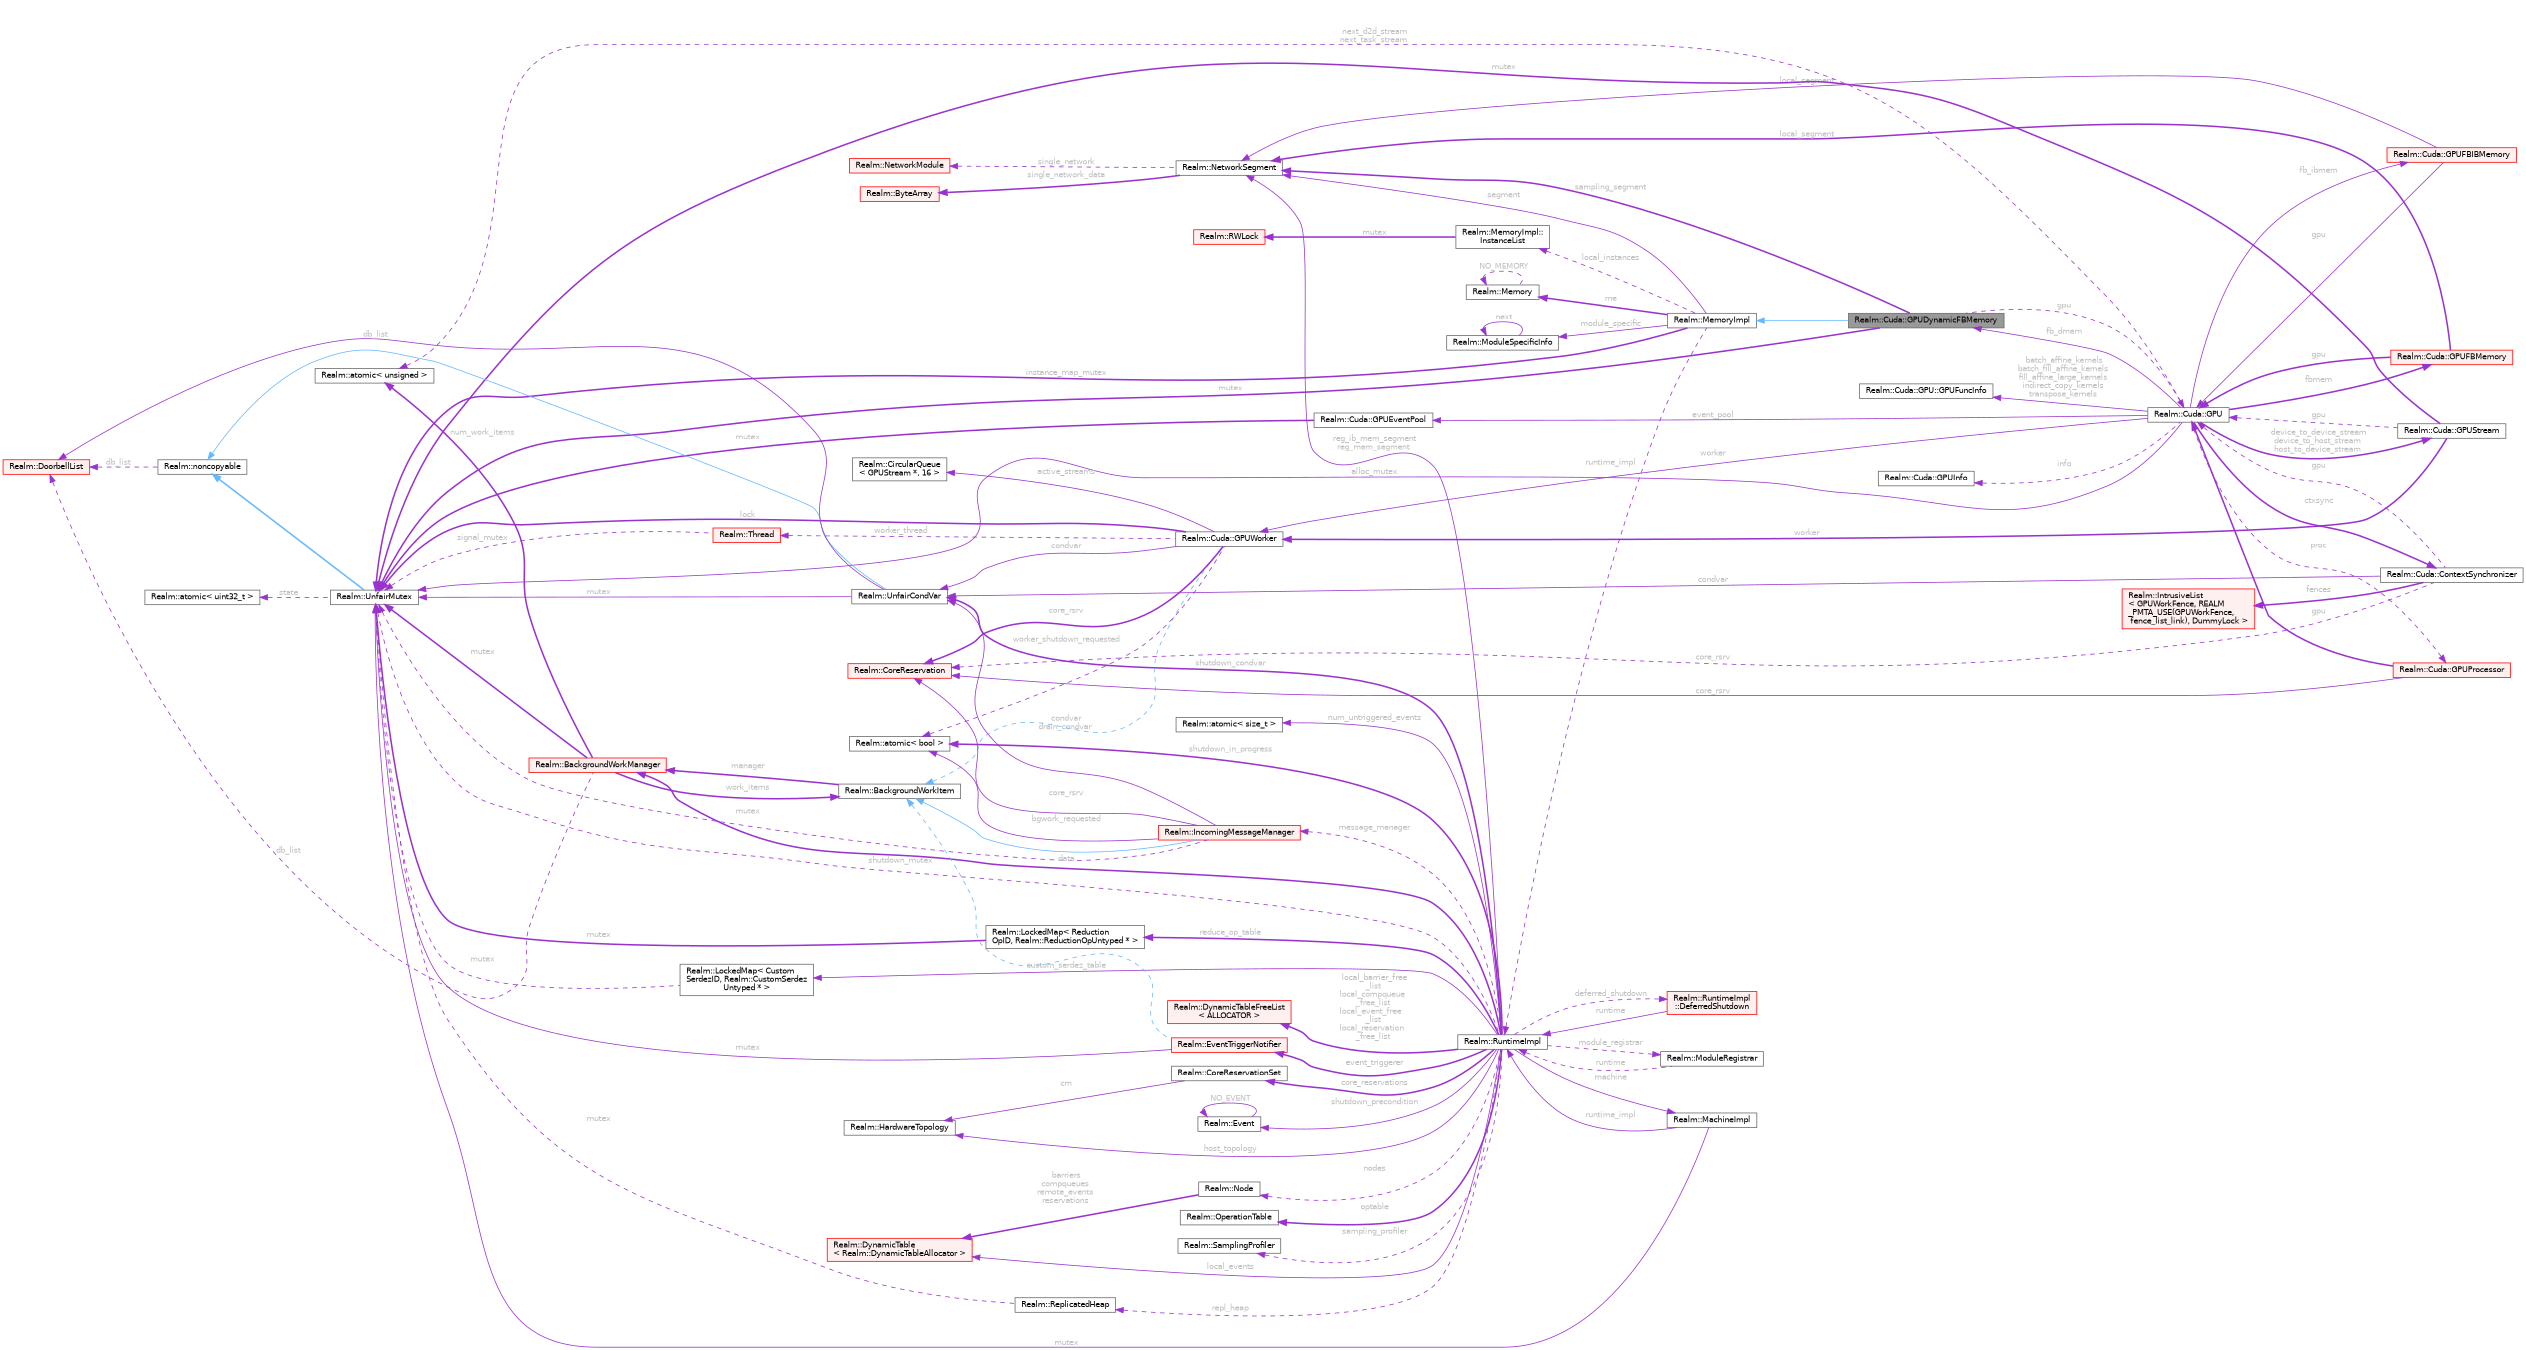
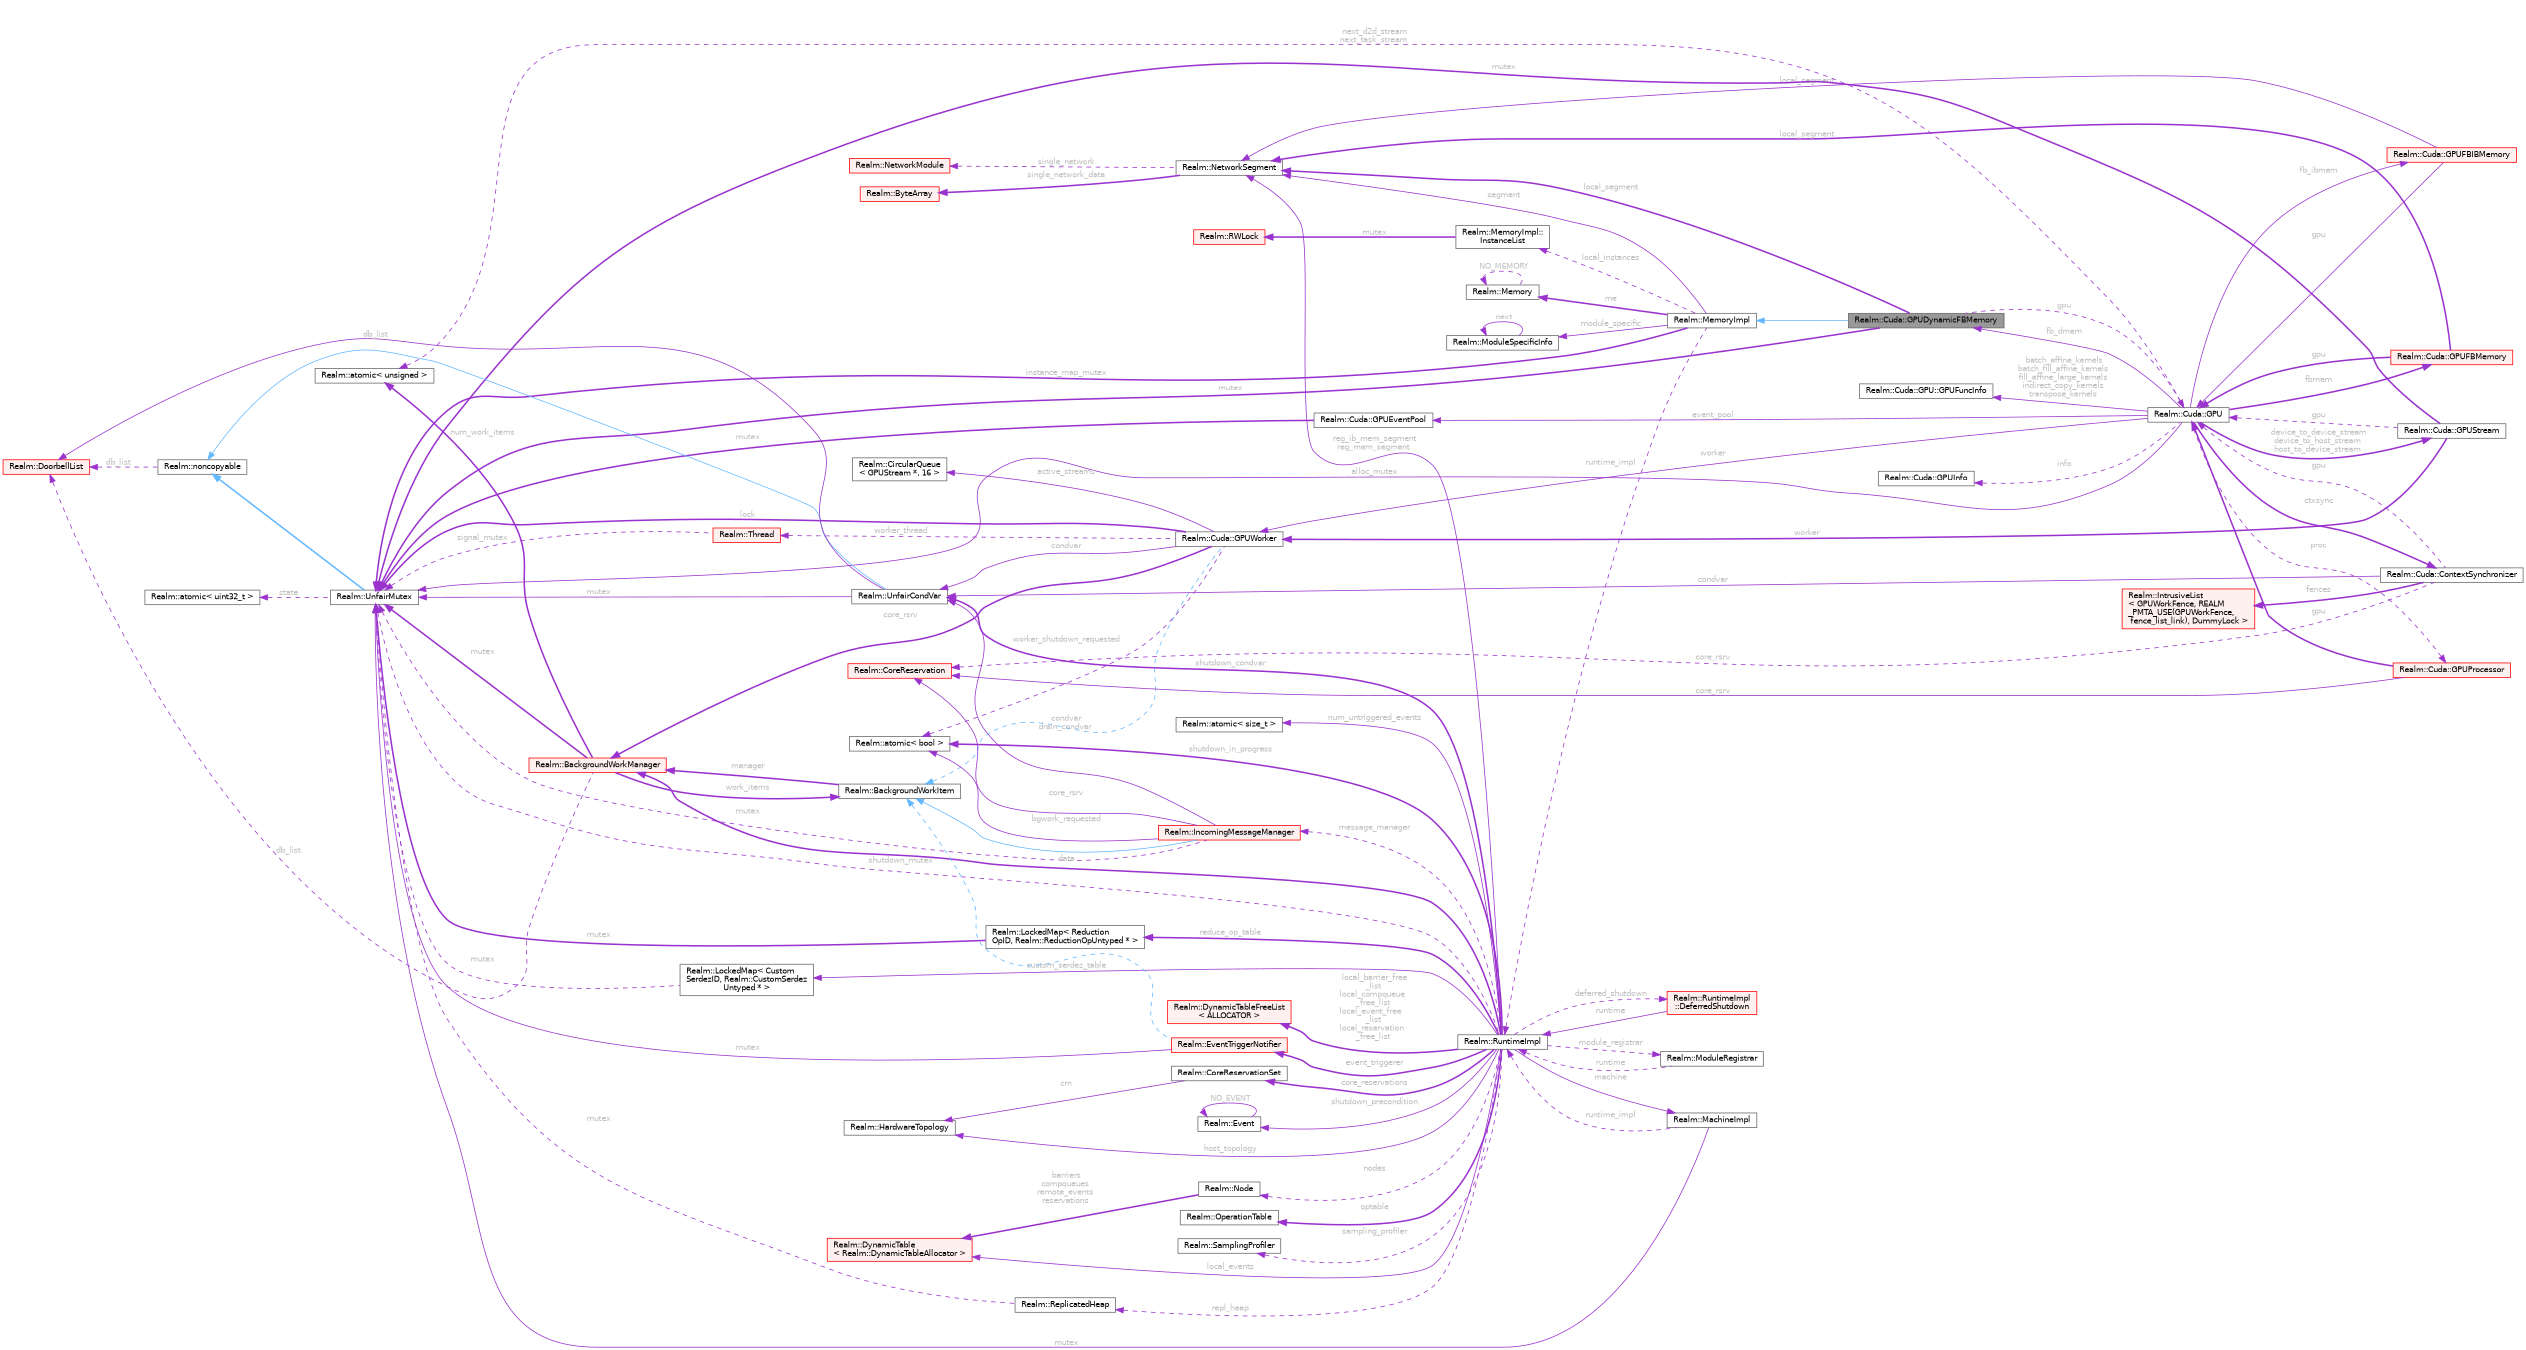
(1610, 188) -> (1610, 188)
(1087, 626) -> (913, 640)
(1580, 1122) -> (1580, 1122)
